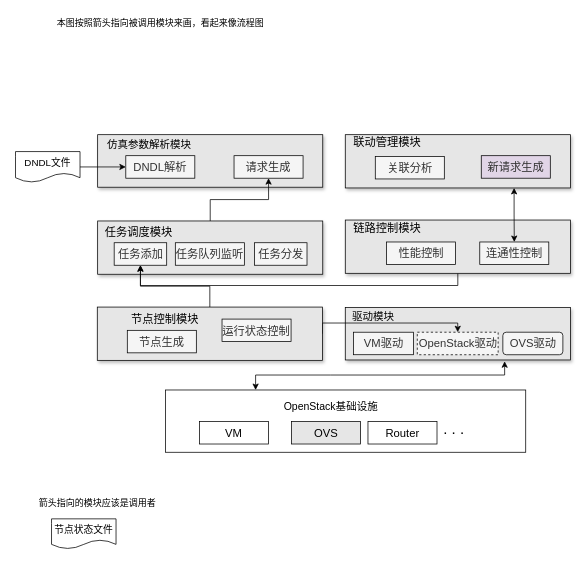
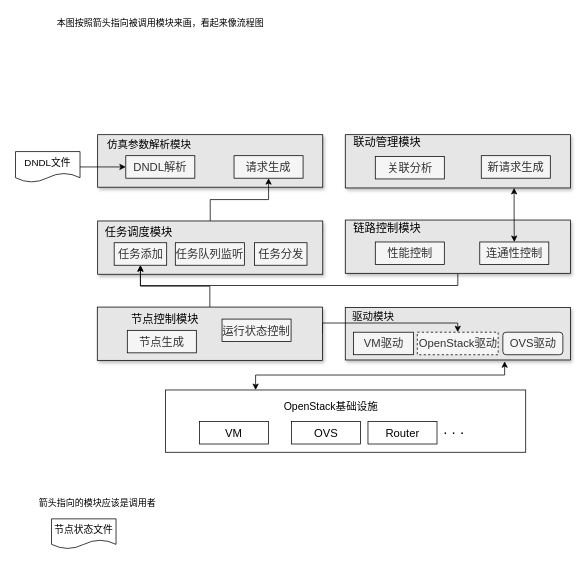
(515, 167) -> (515, 167)
(421, 253) -> (410, 253)
(326, 433) -> (326, 433)
